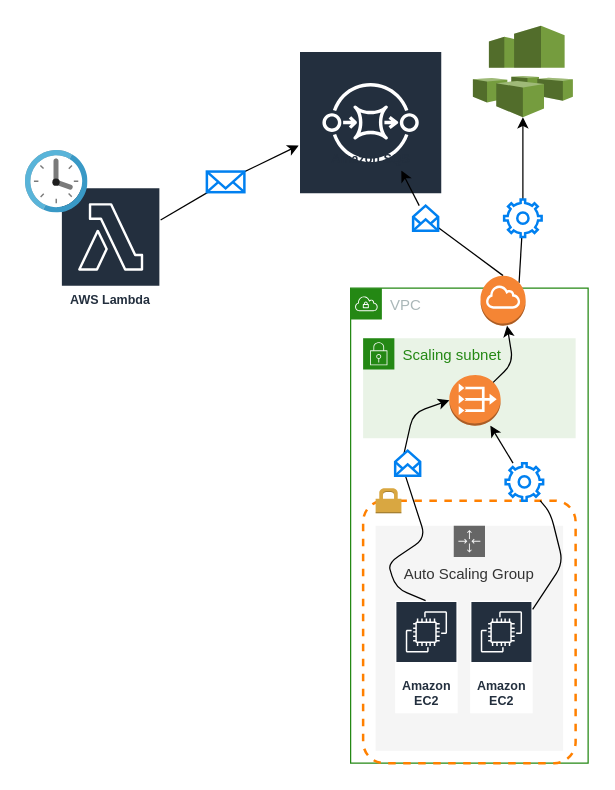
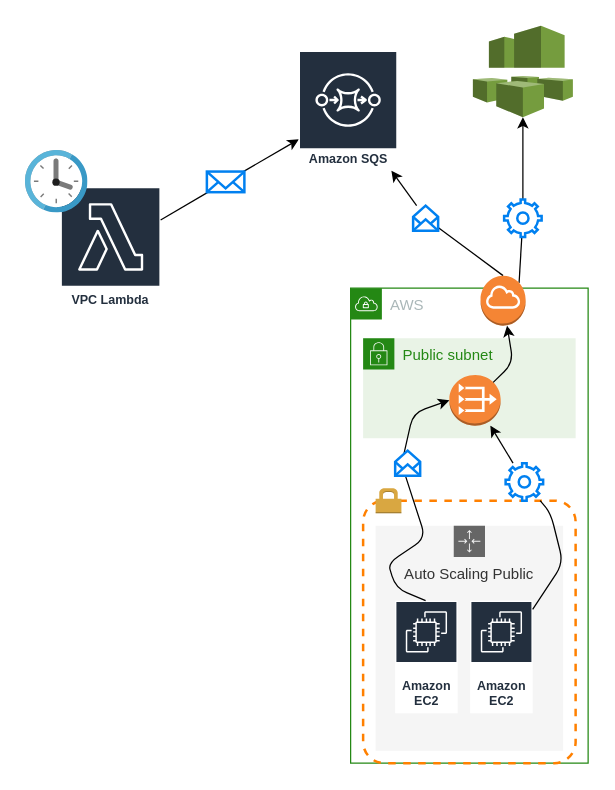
(371, 111) -> (348, 111)
(111, 299) -> (111, 299)
(403, 306) -> (403, 306)
(456, 356) -> (452, 356)
(469, 575) -> (469, 575)
